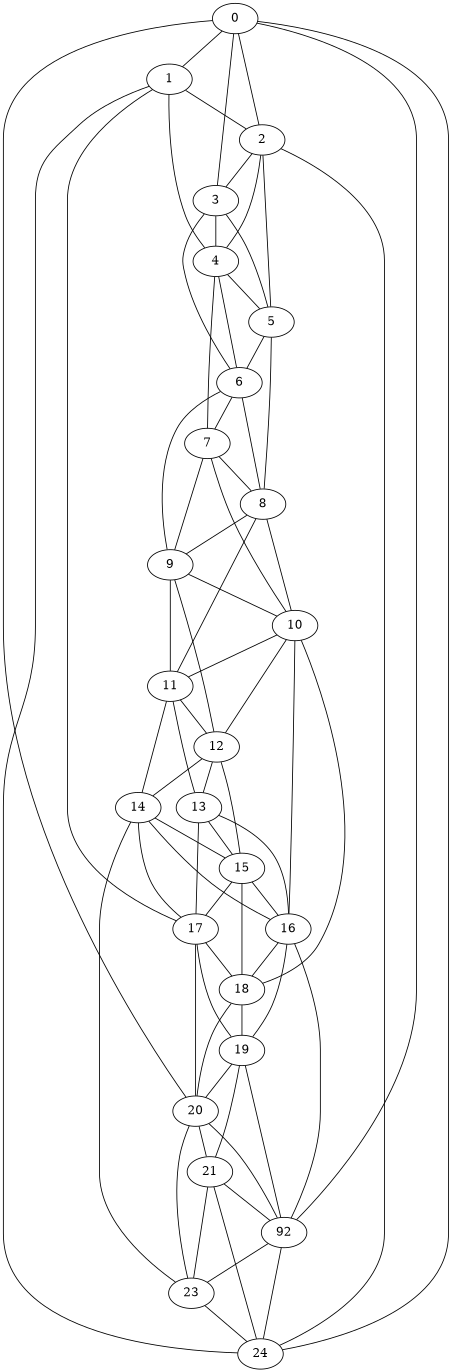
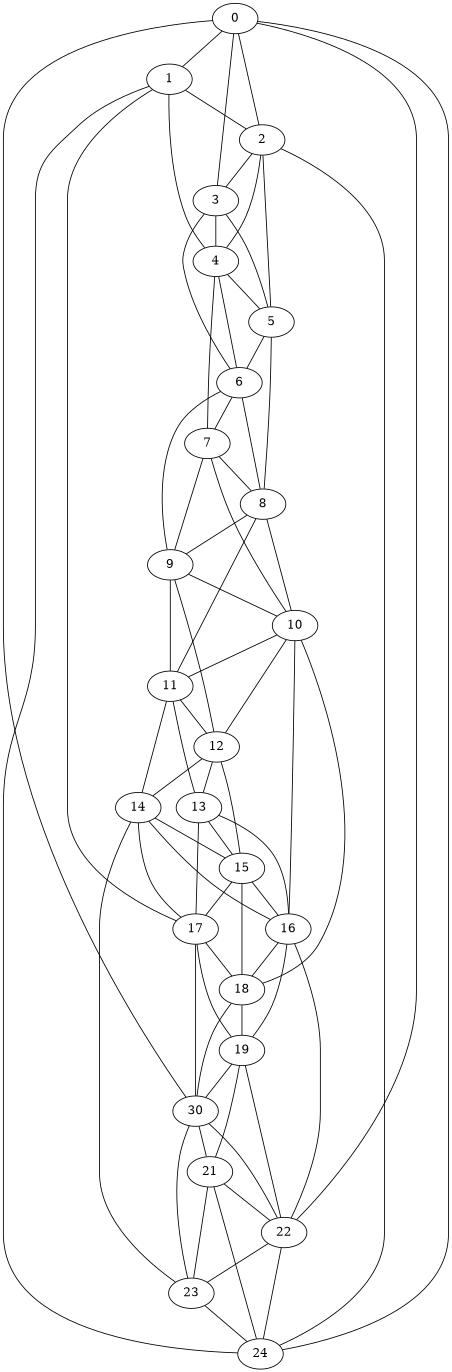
(196, 1111) -> (196, 1111)
(284, 1233) -> (284, 1233)
